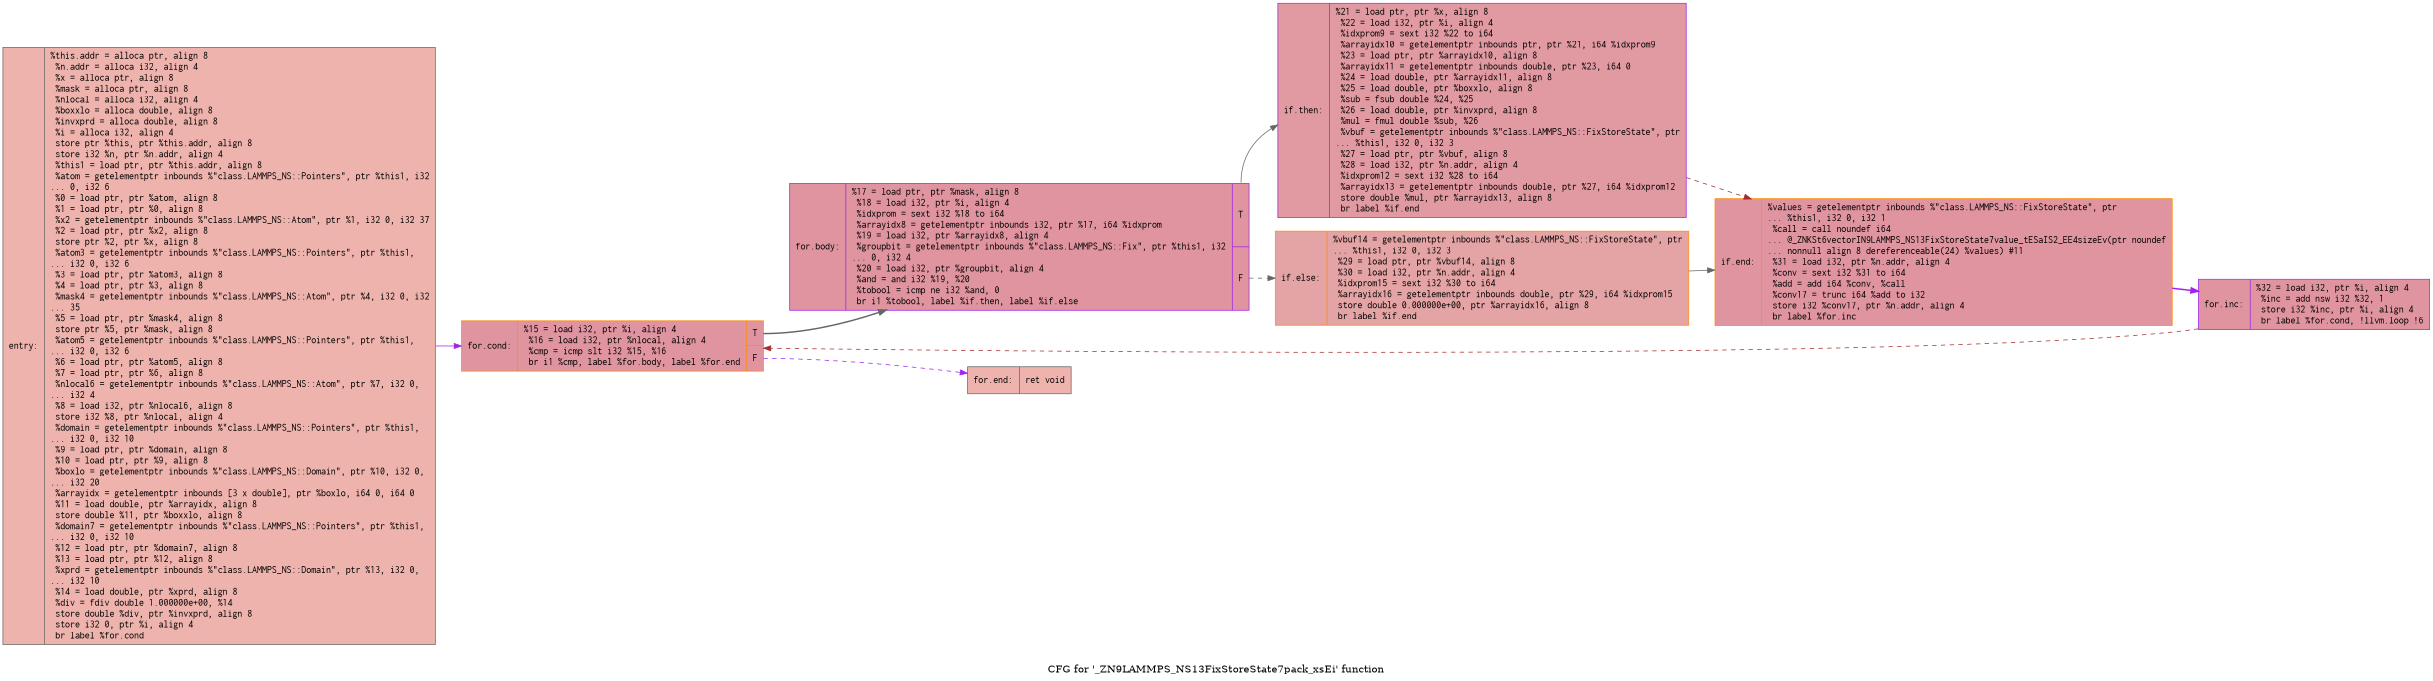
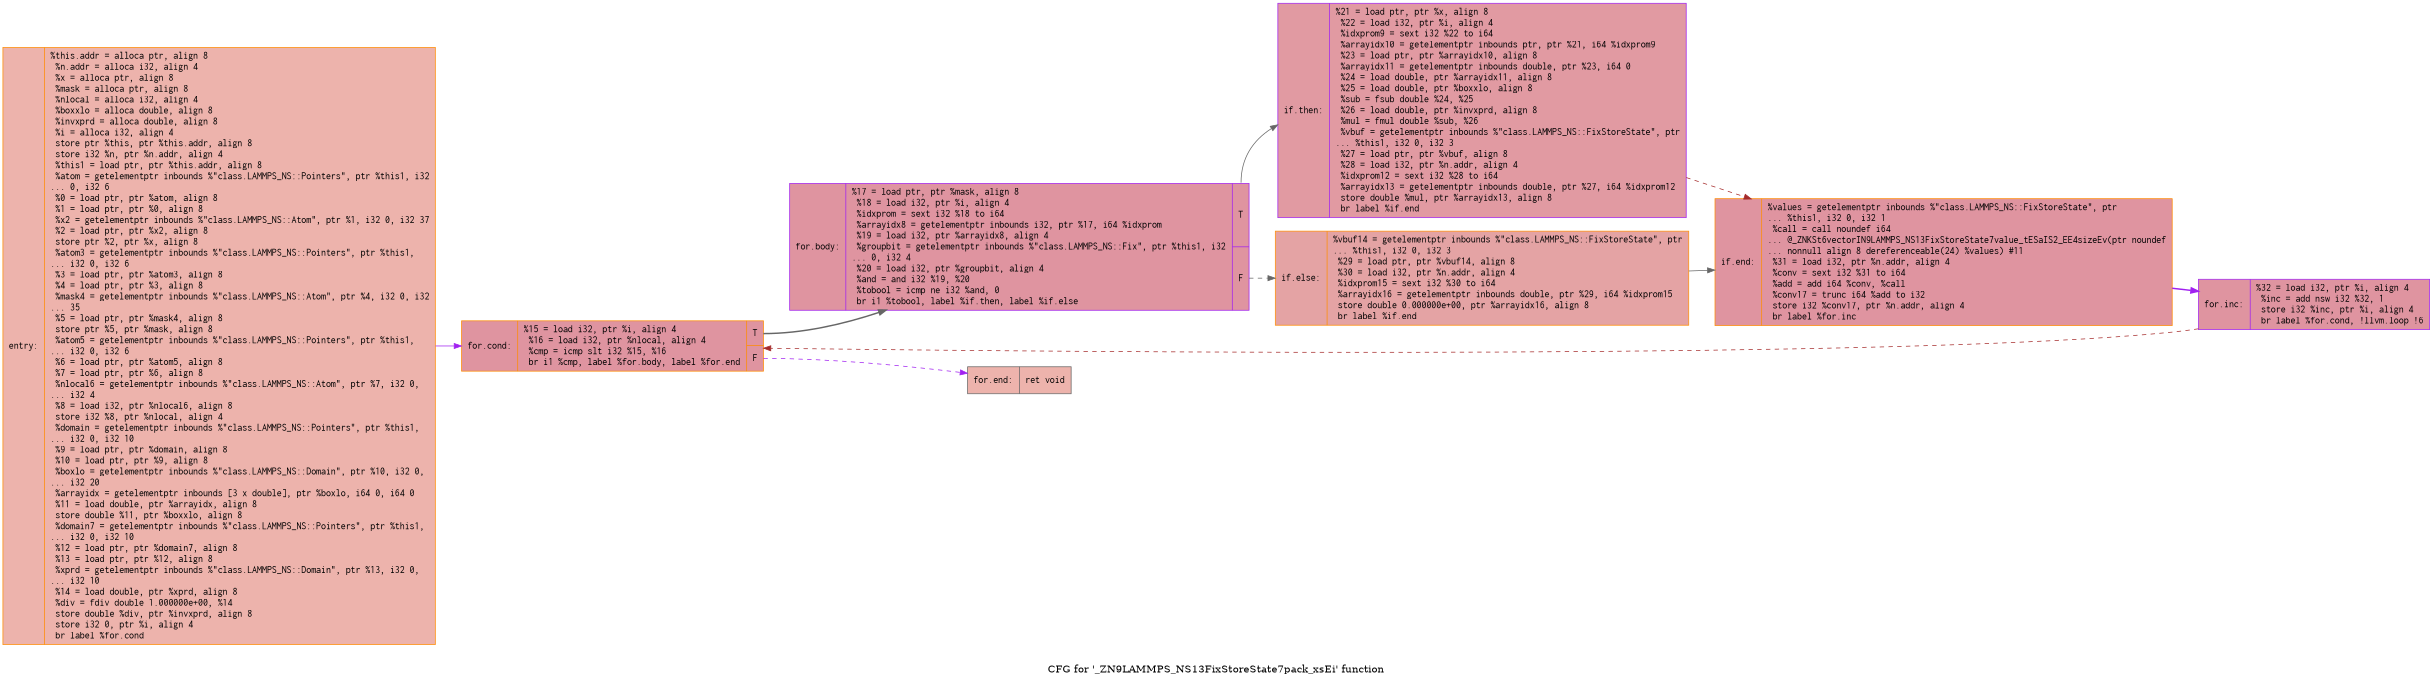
(219, 346) -> (219, 346)
